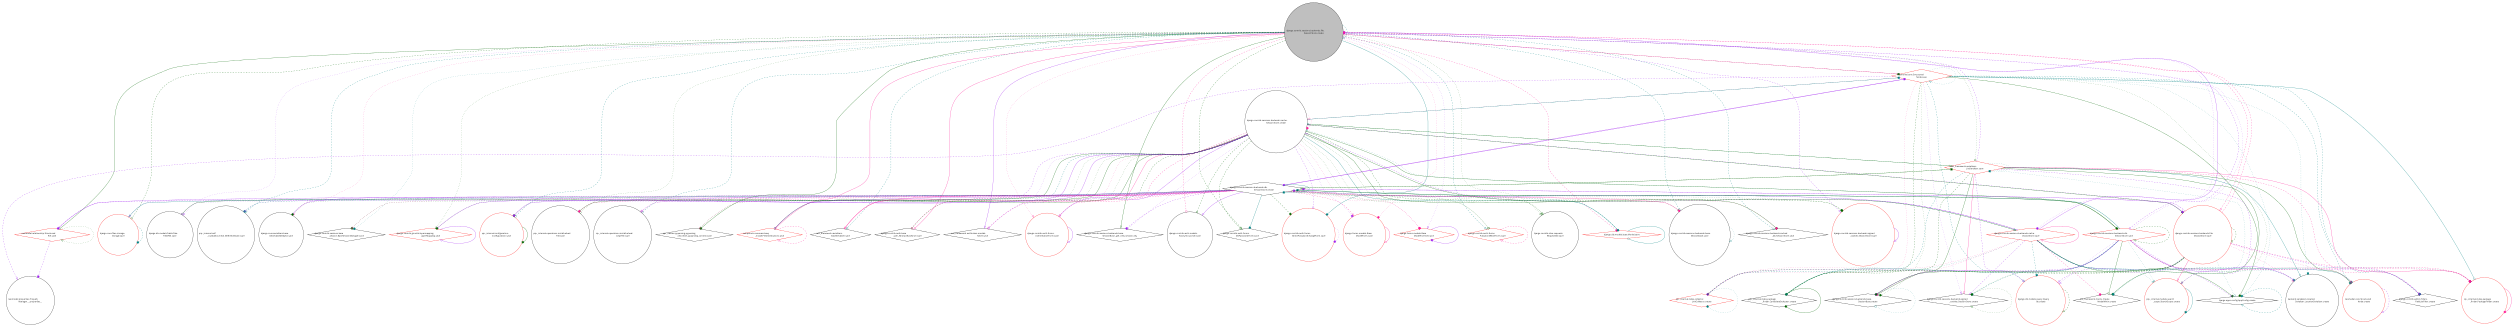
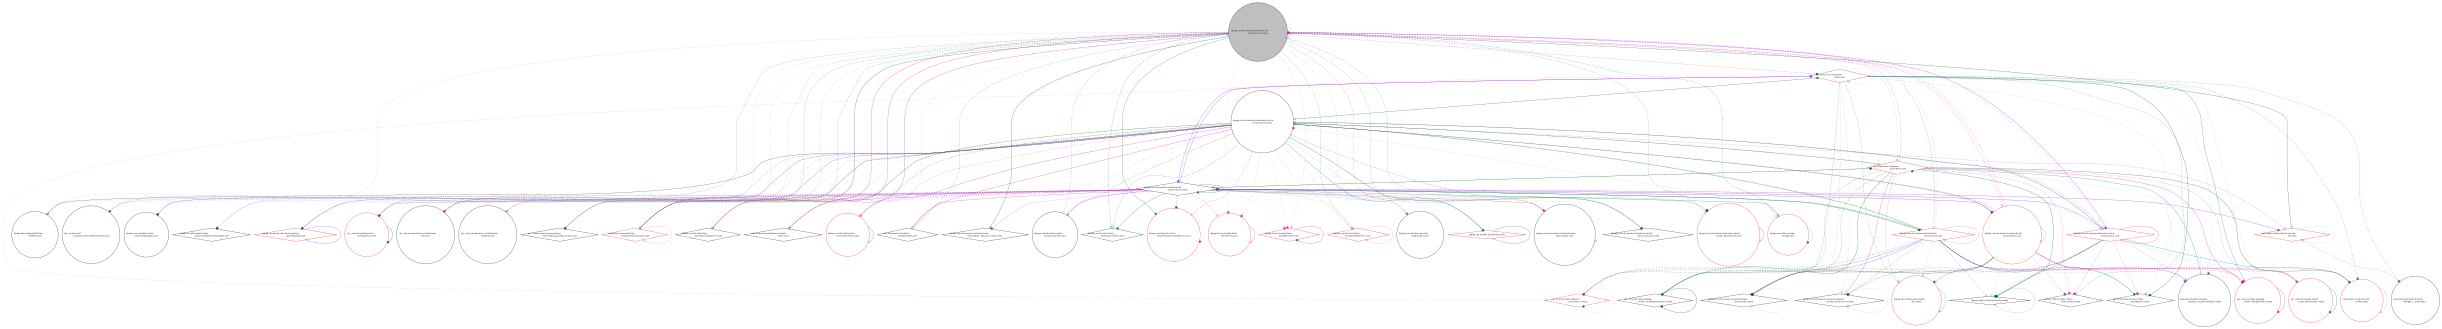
(1042, 49) -> (1022, 72)
(1622, 54) -> (1554, 54)
